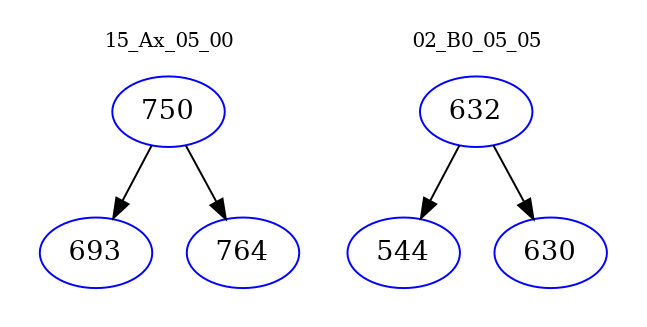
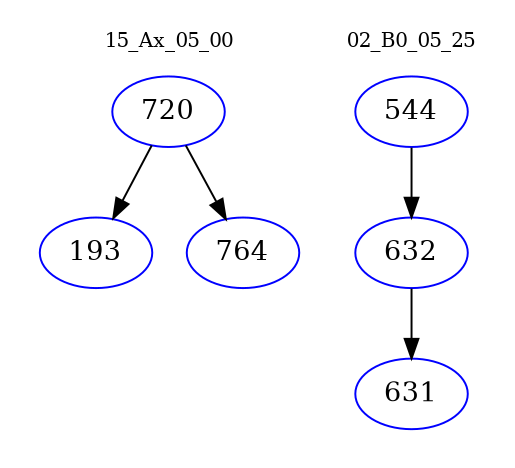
(477, 42) -> (412, 42)
(169, 112) -> (169, 112)
(445, 173) -> (412, 173)
(96, 253) -> (96, 253)
(551, 253) -> (412, 394)
